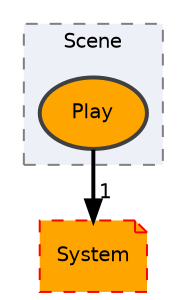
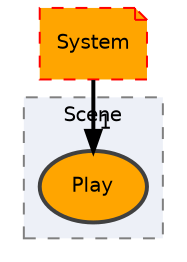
(93, 178) -> (93, 109)
